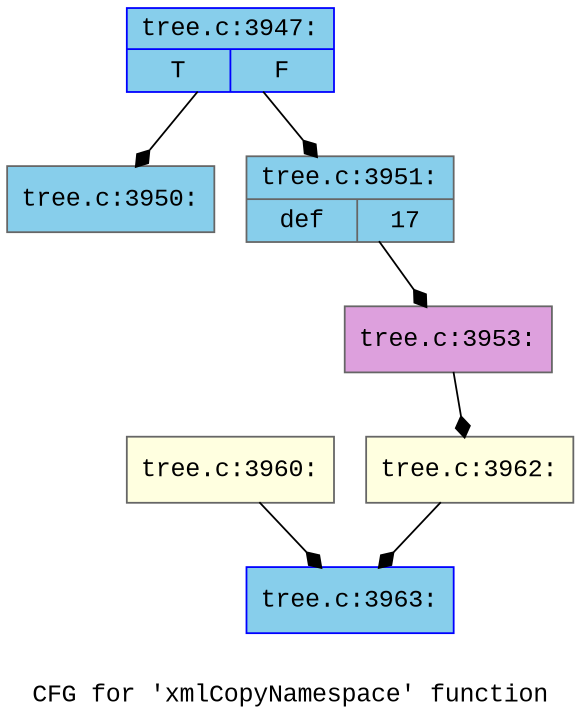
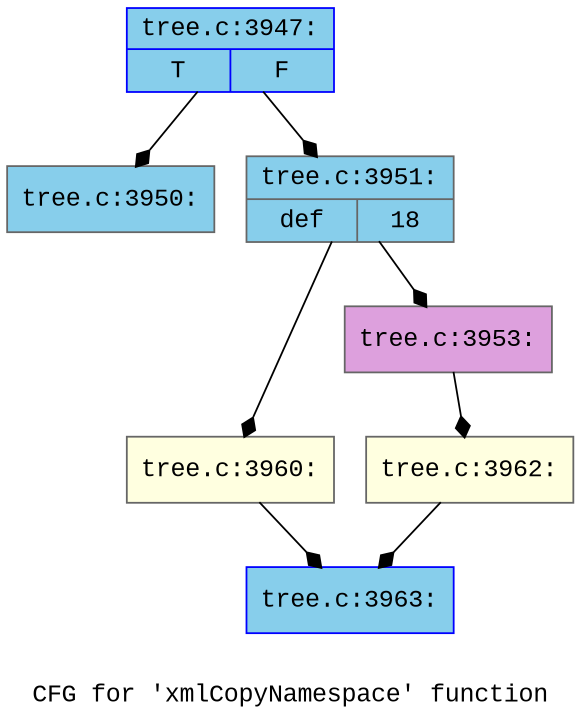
(405, 220) -> (405, 220)
none -> (293, 329)
